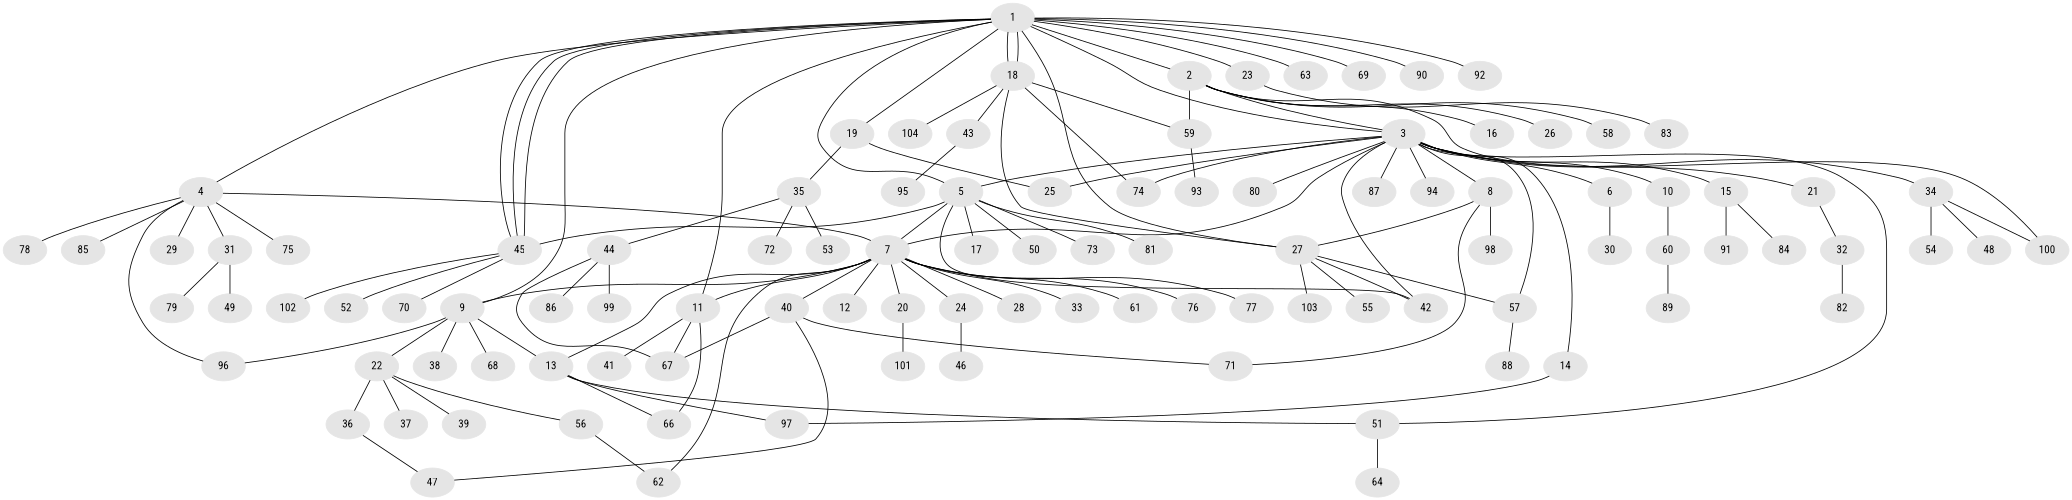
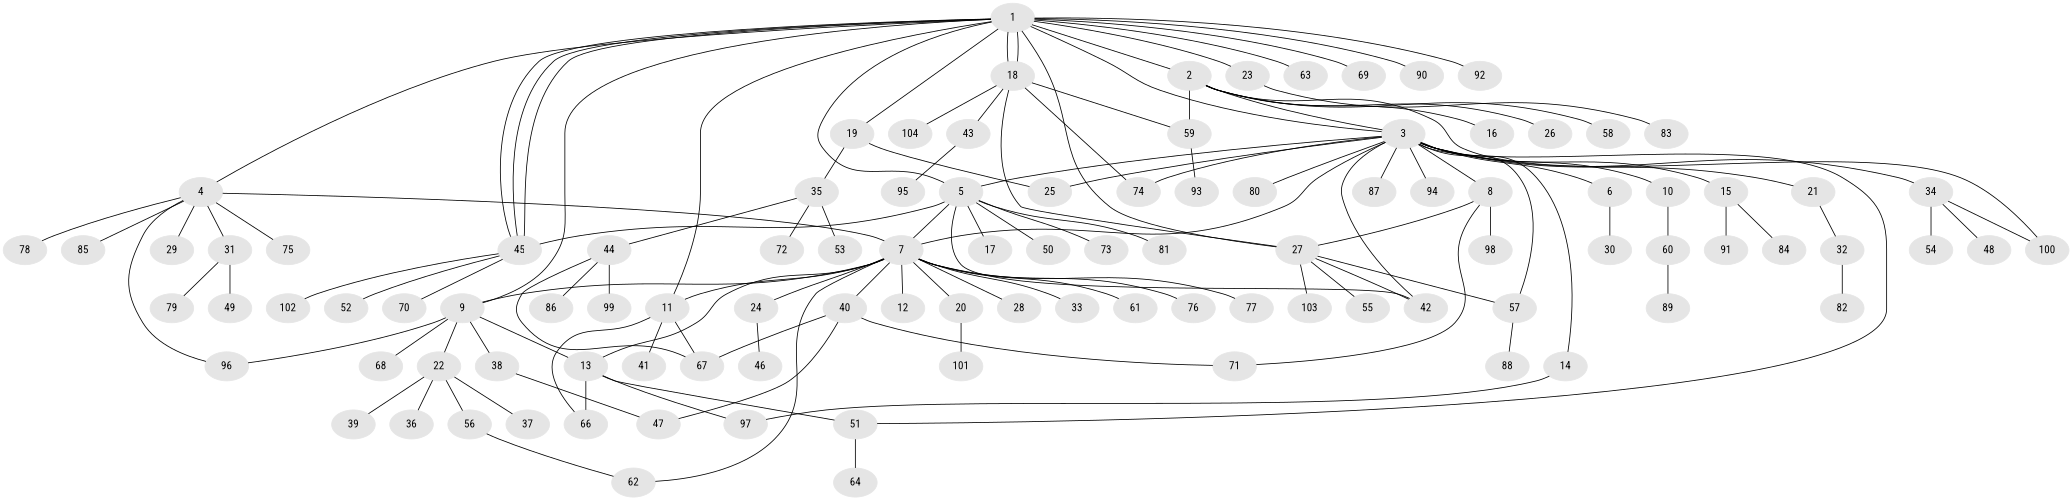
(390, 454) -> (578, 395)
